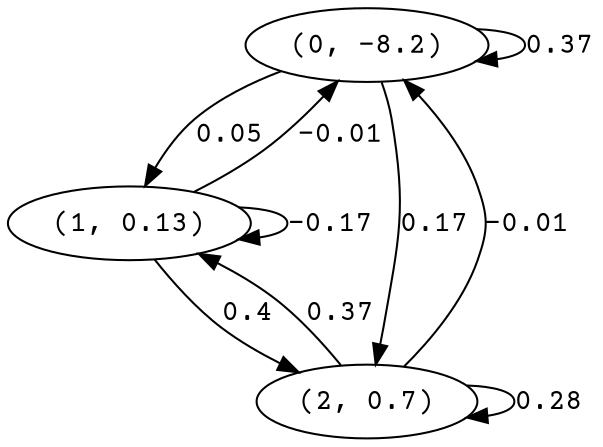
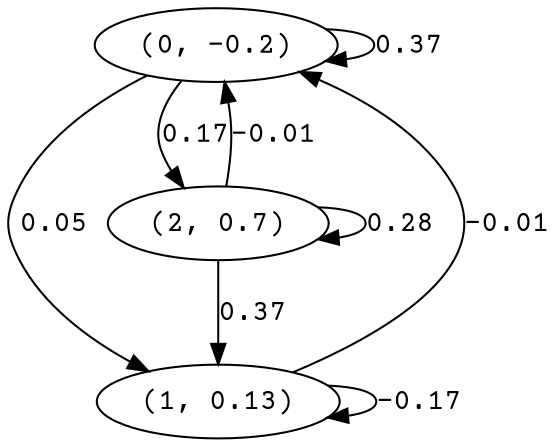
(367, 45) -> (216, 45)
(211, 319) -> none
